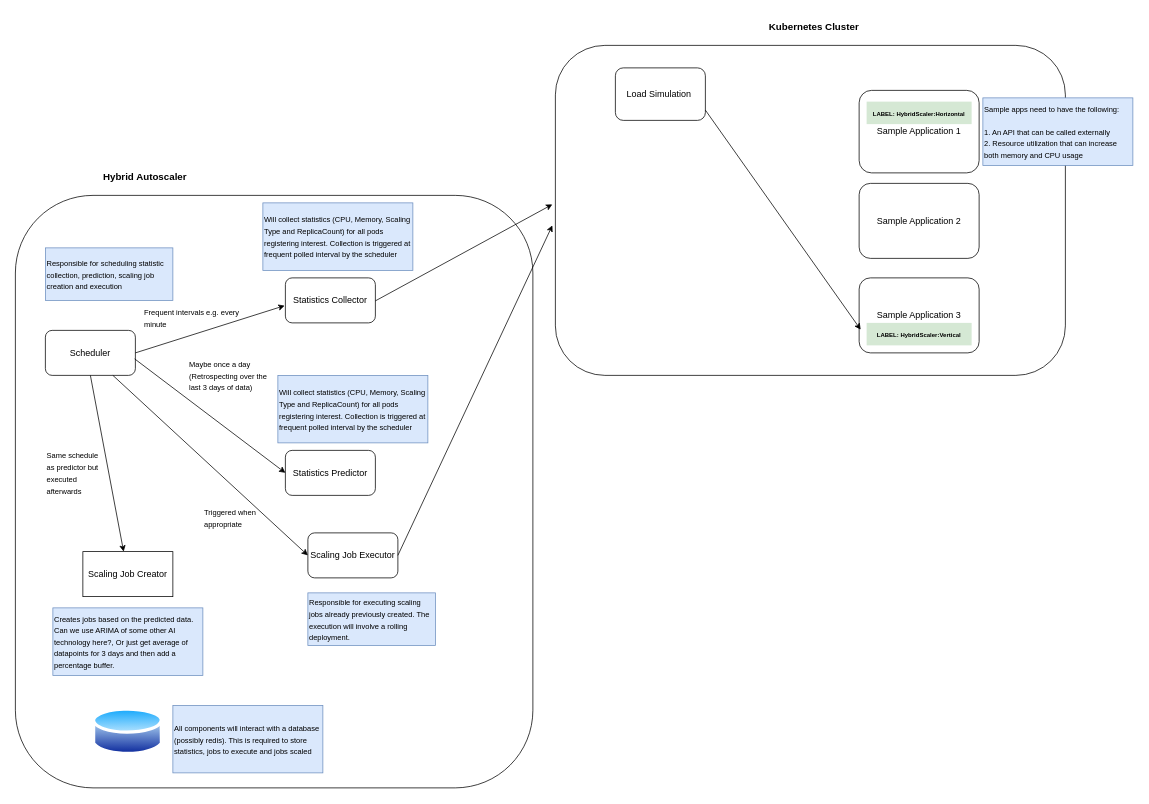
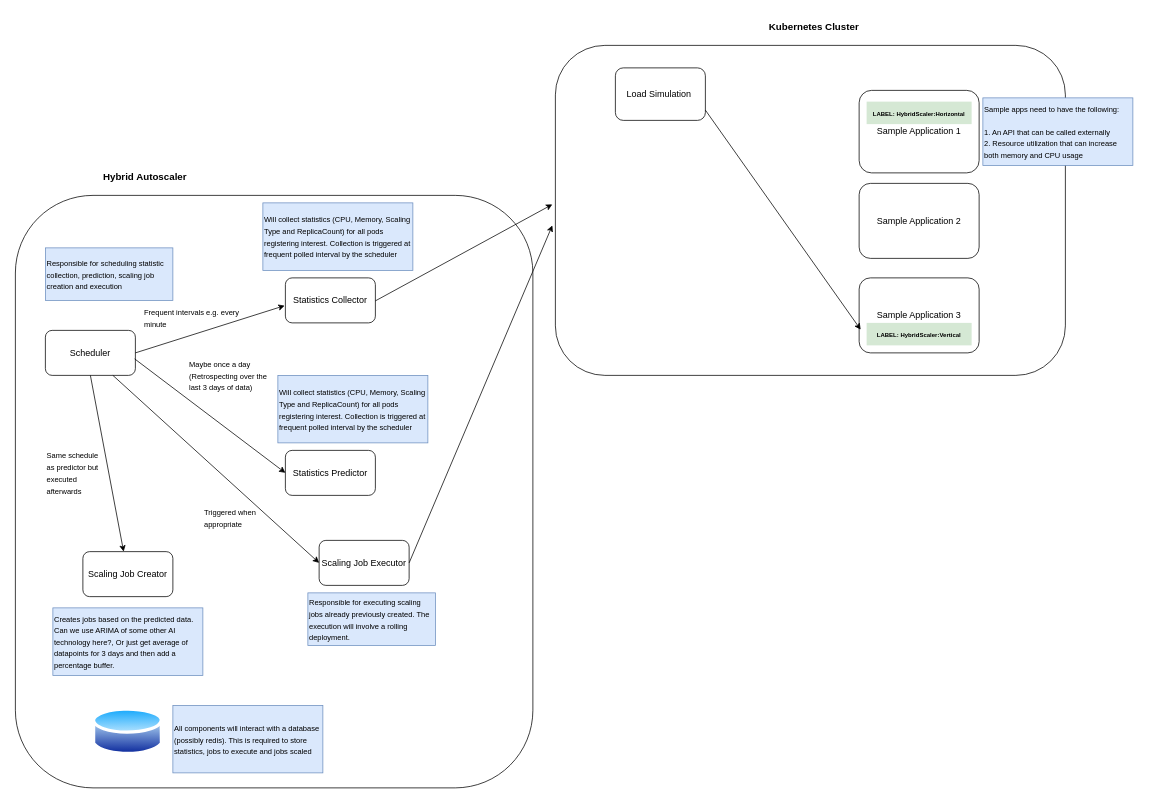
(353, 555) -> (364, 563)
(128, 574) -> (128, 574)
